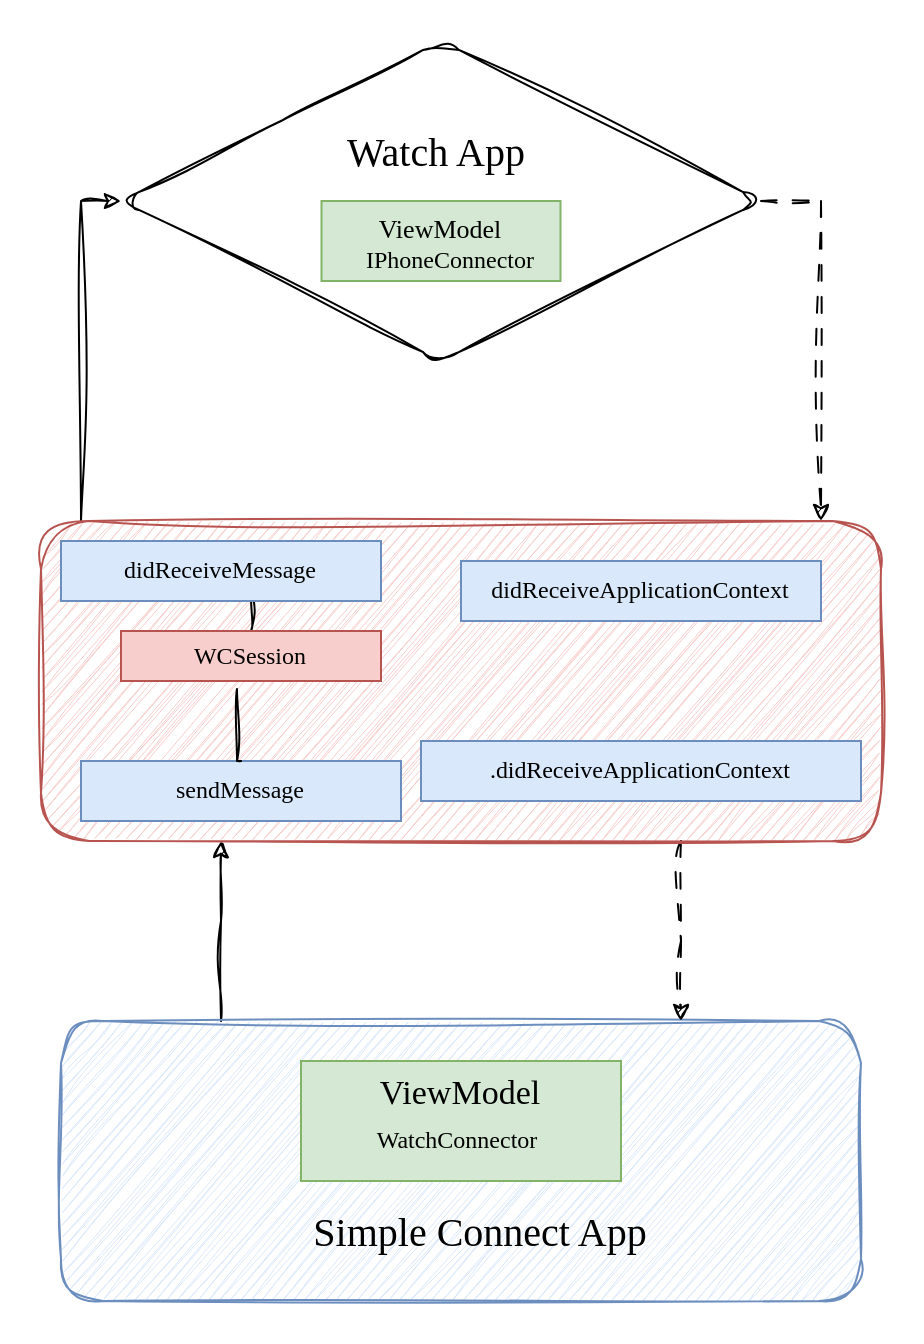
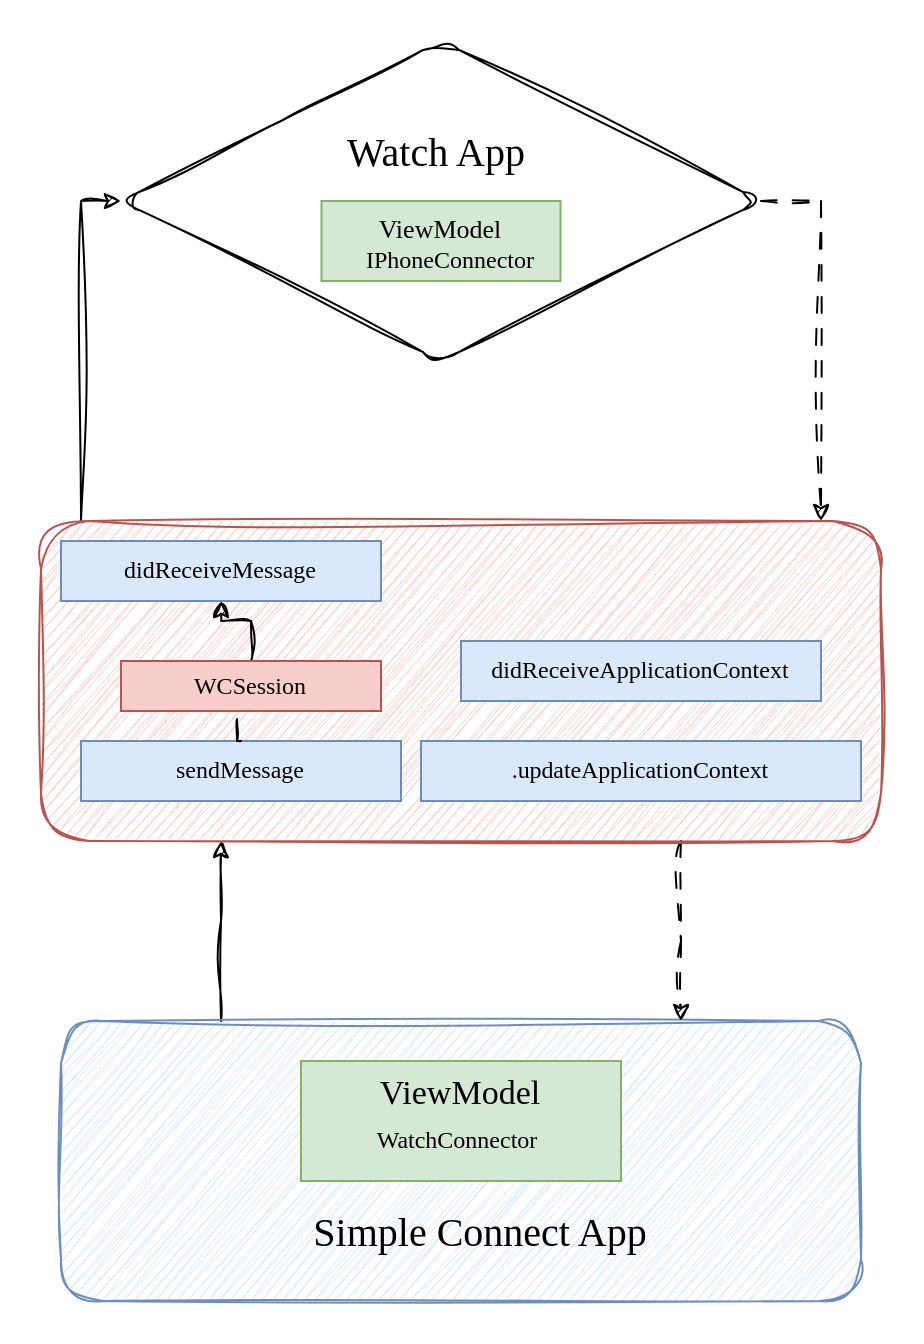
(641, 591) -> (641, 671)
(251, 656) -> (251, 686)
(641, 771) -> (641, 771)
(241, 791) -> (241, 771)
